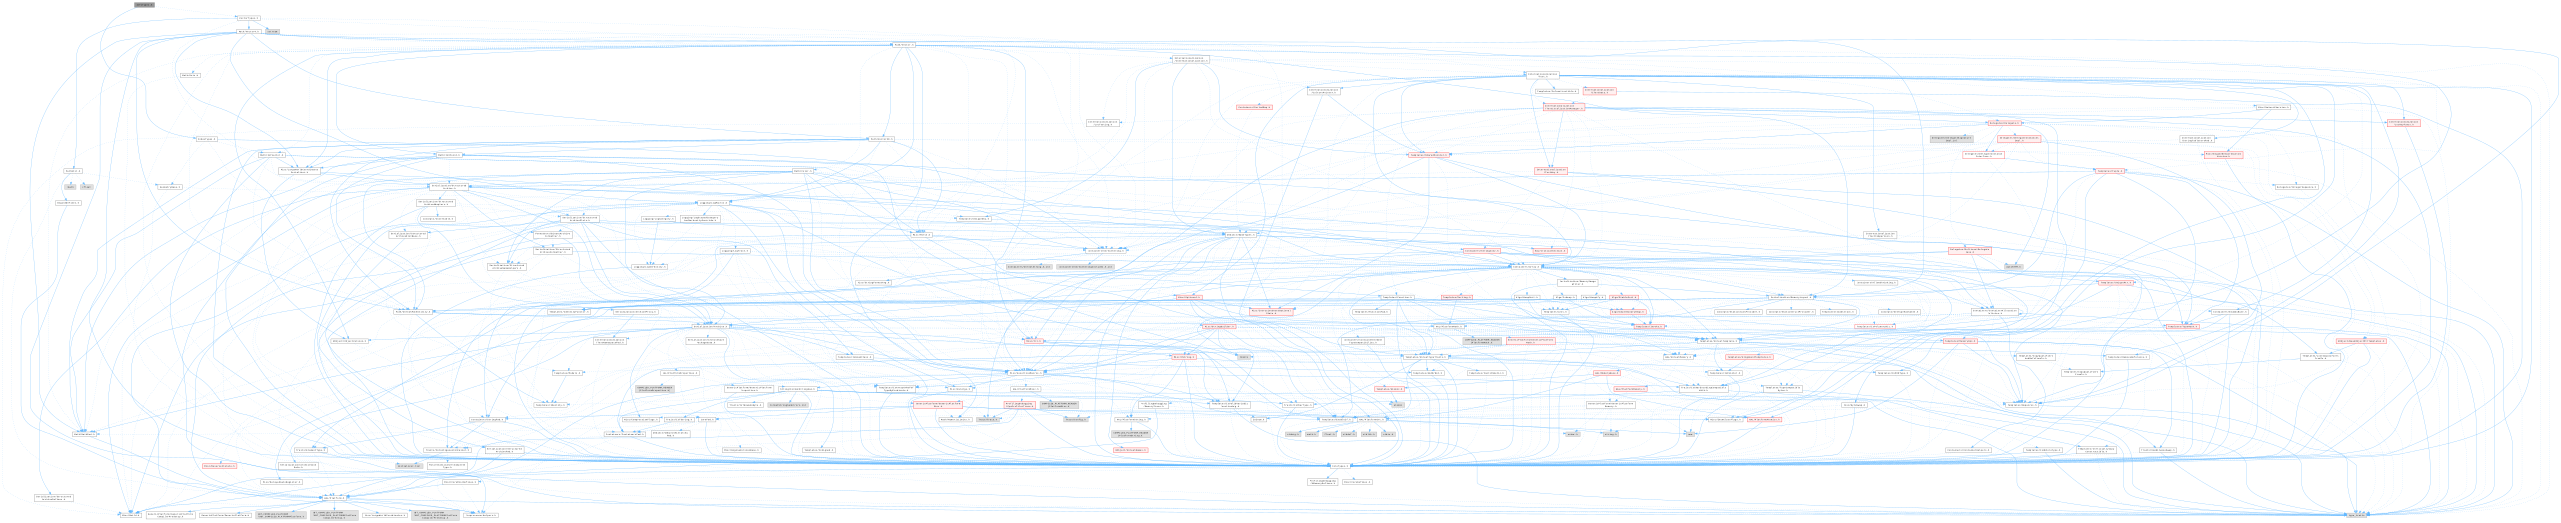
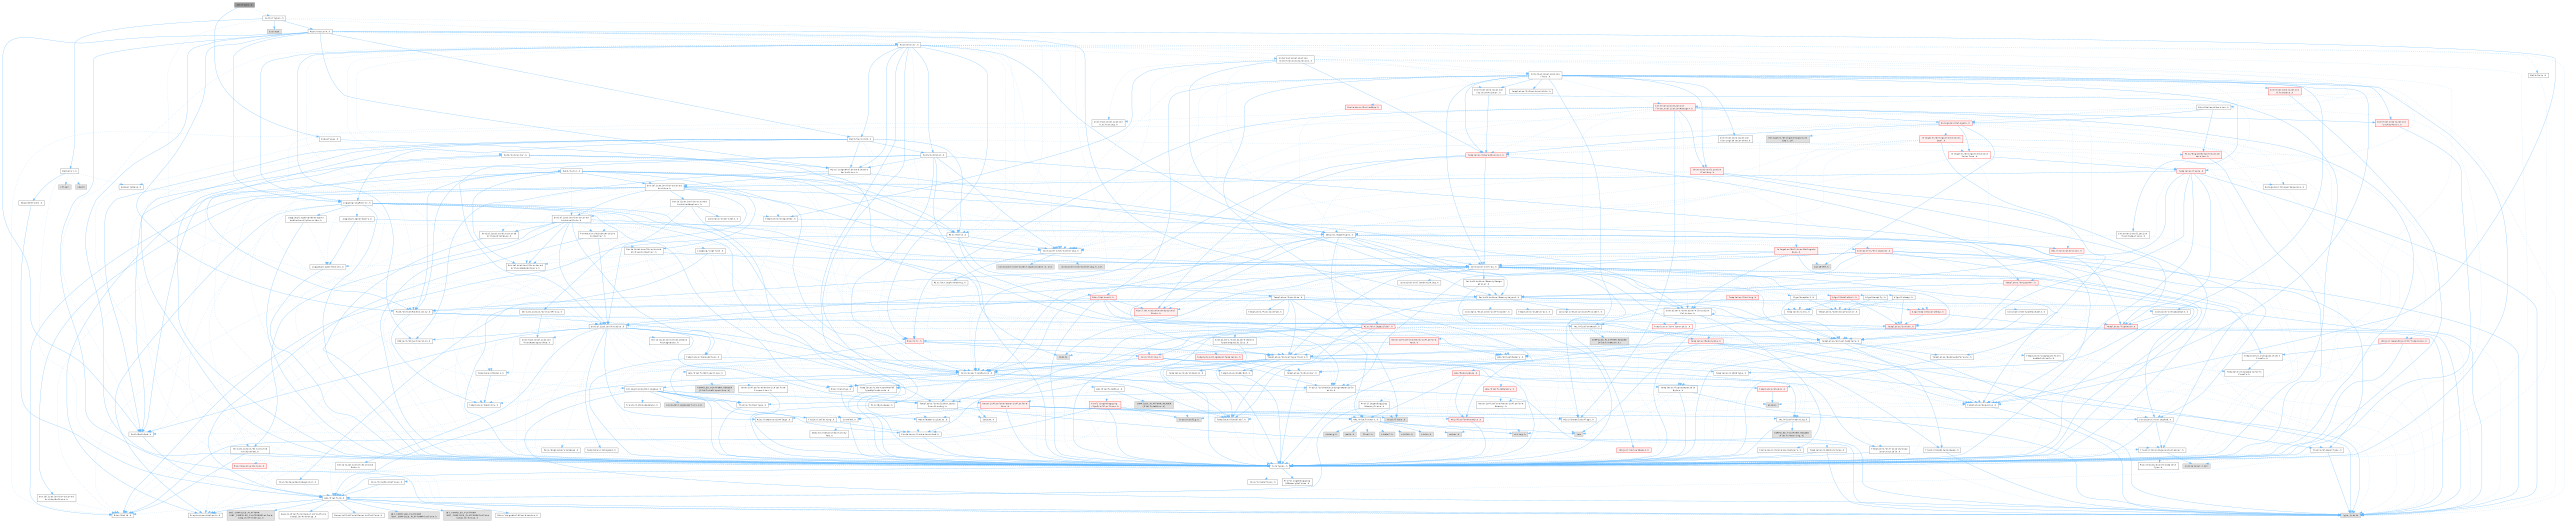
(1488, 278) -> none
(1022, 305) -> (780, 286)
none -> (1344, 338)
